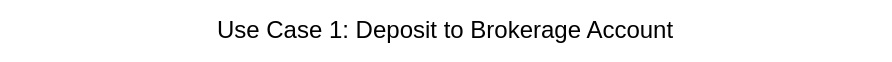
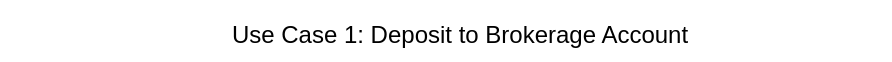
(446, 31) -> (461, 36)
